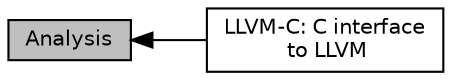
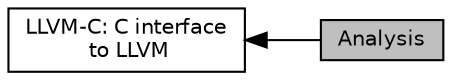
(180, 40) -> (294, 40)
